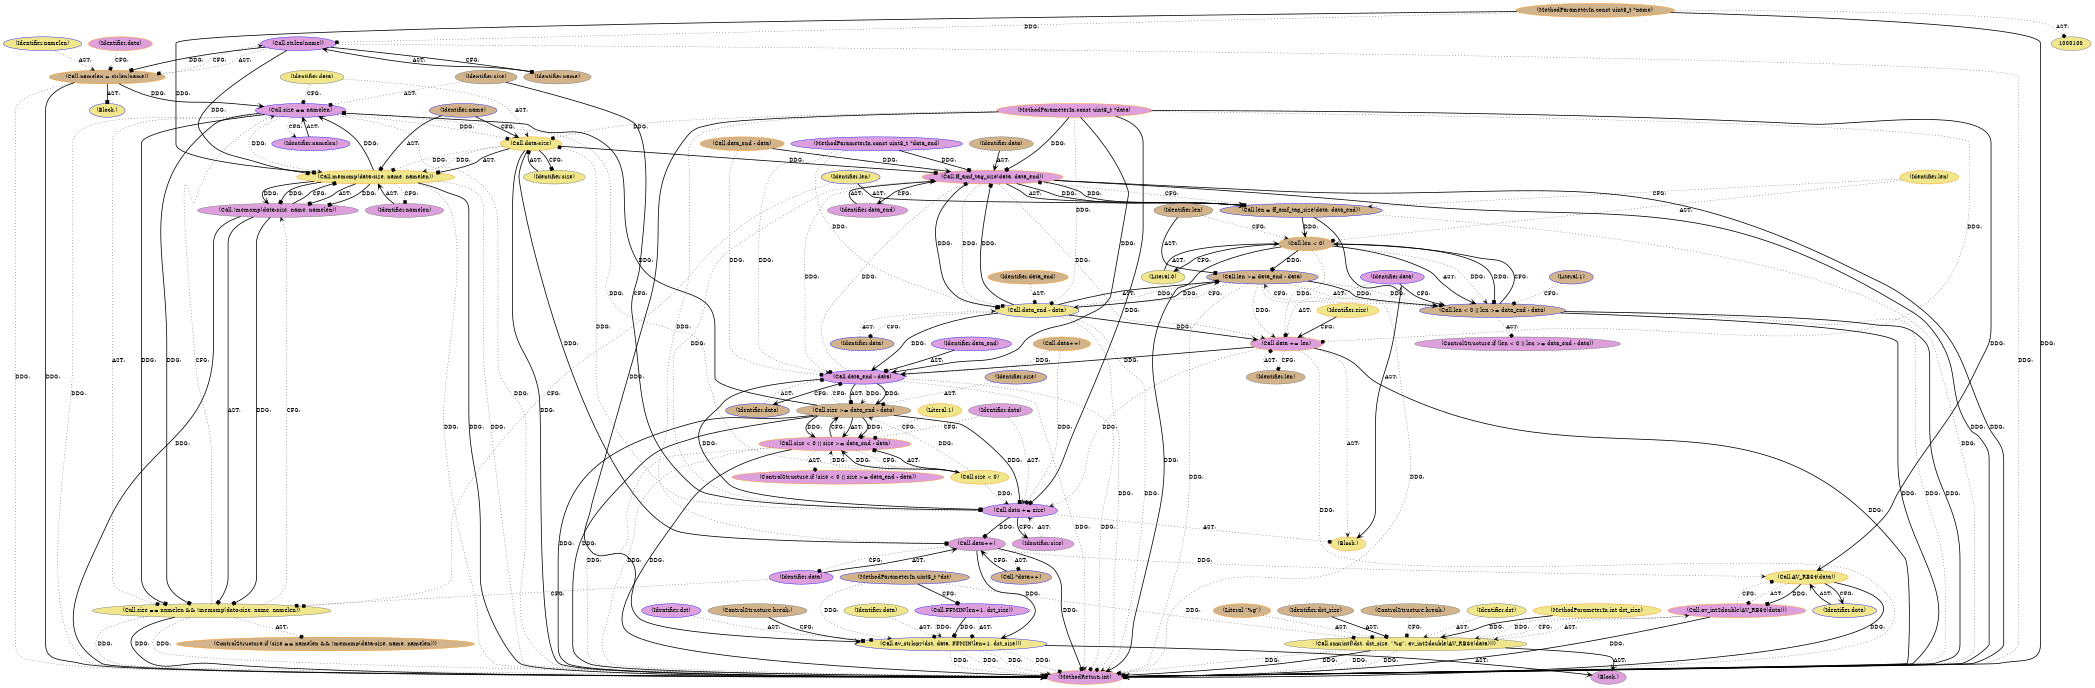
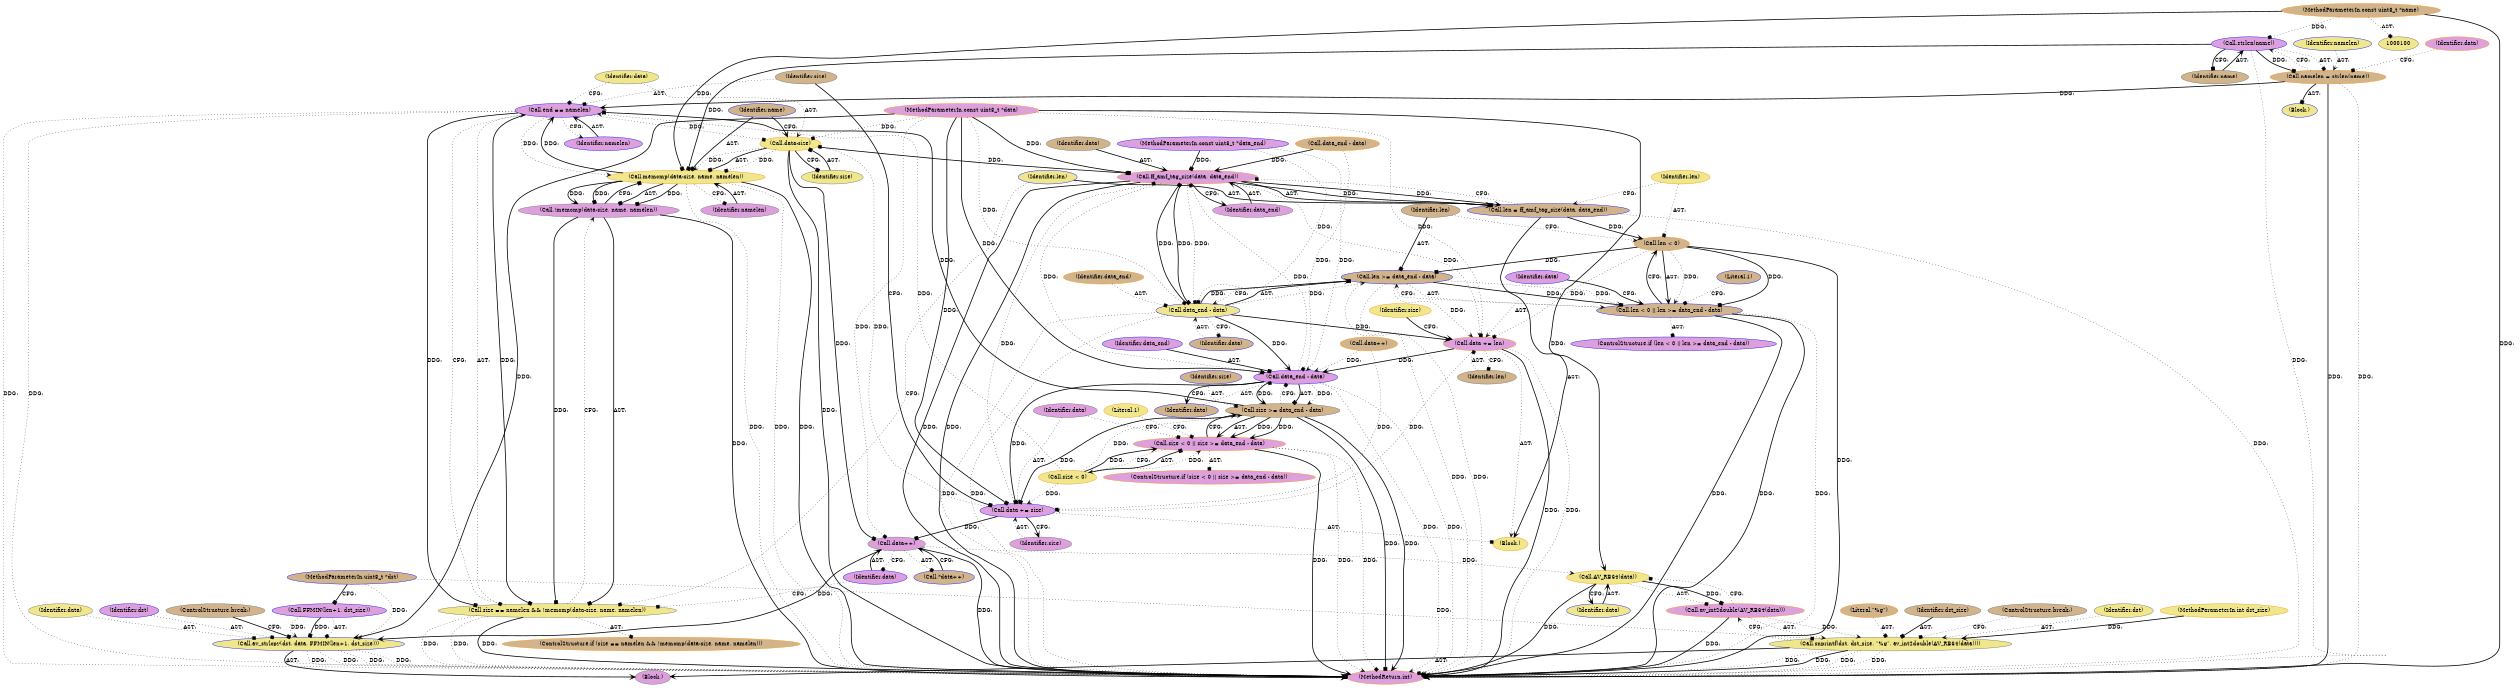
(301, 110) -> (560, 110)
(1163, 277) -> none
(1518, 344) -> (1674, 344)
